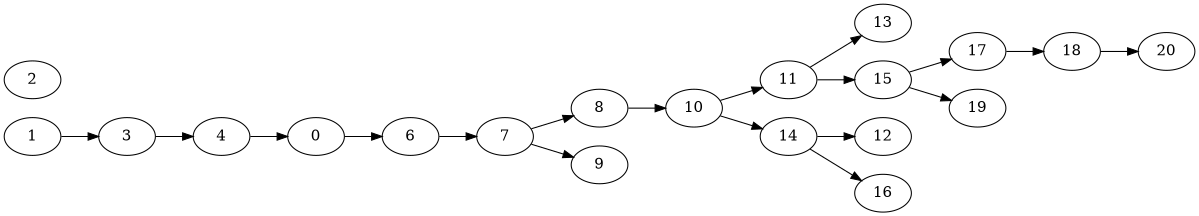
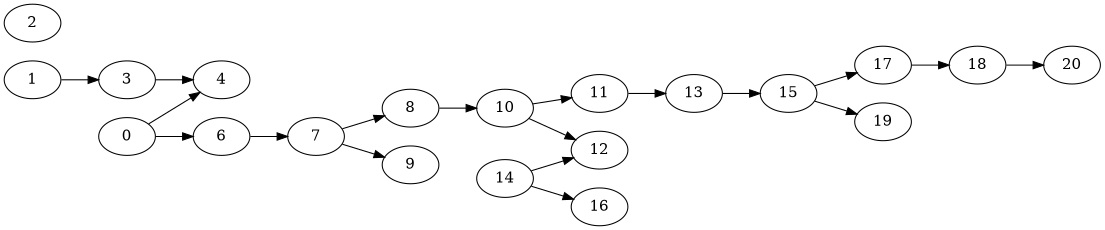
(831, 80) -> (736, 93)
(736, 121) -> (547, 127)
(264, 136) -> (170, 111)
